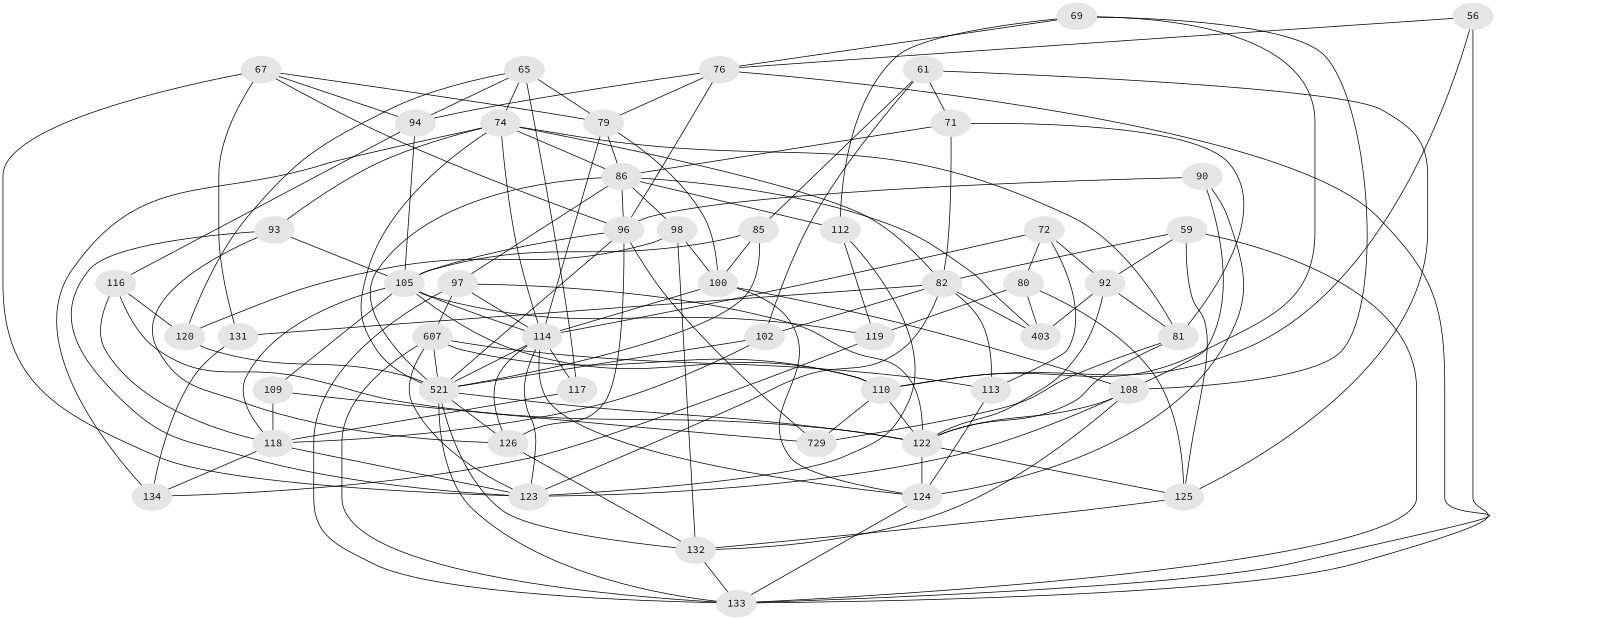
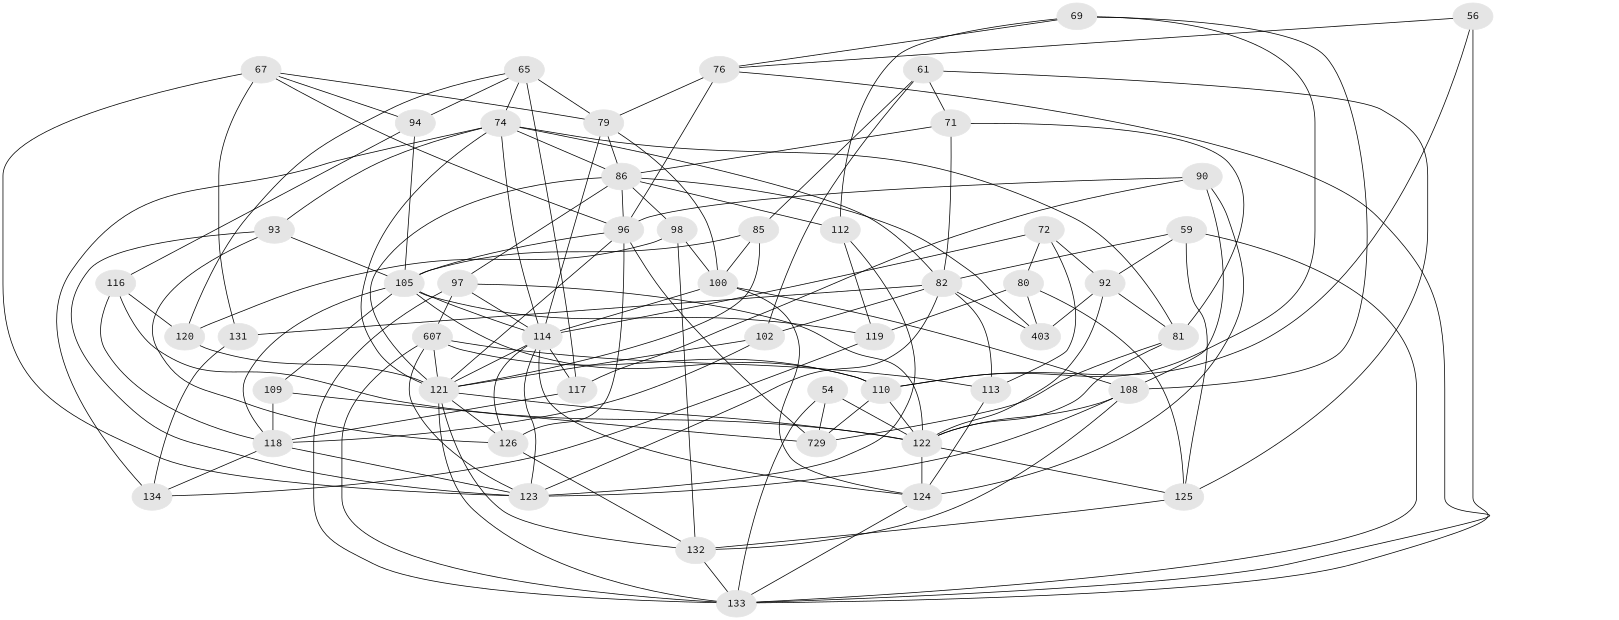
(573, 93) -> none
none -> (896, 258)
(439, 390) -> (439, 390)
none -> (828, 390)
